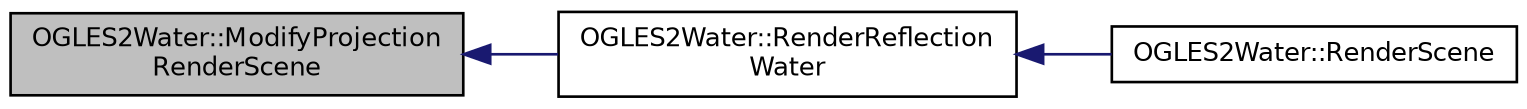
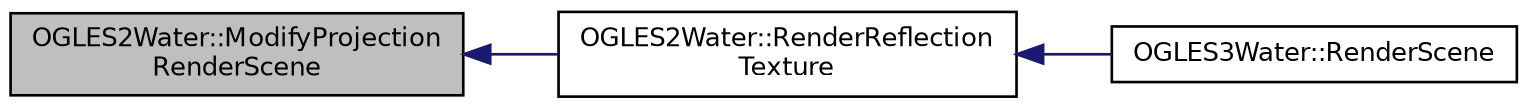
(788, 54) -> (788, 54)
(1314, 54) -> (1314, 54)
